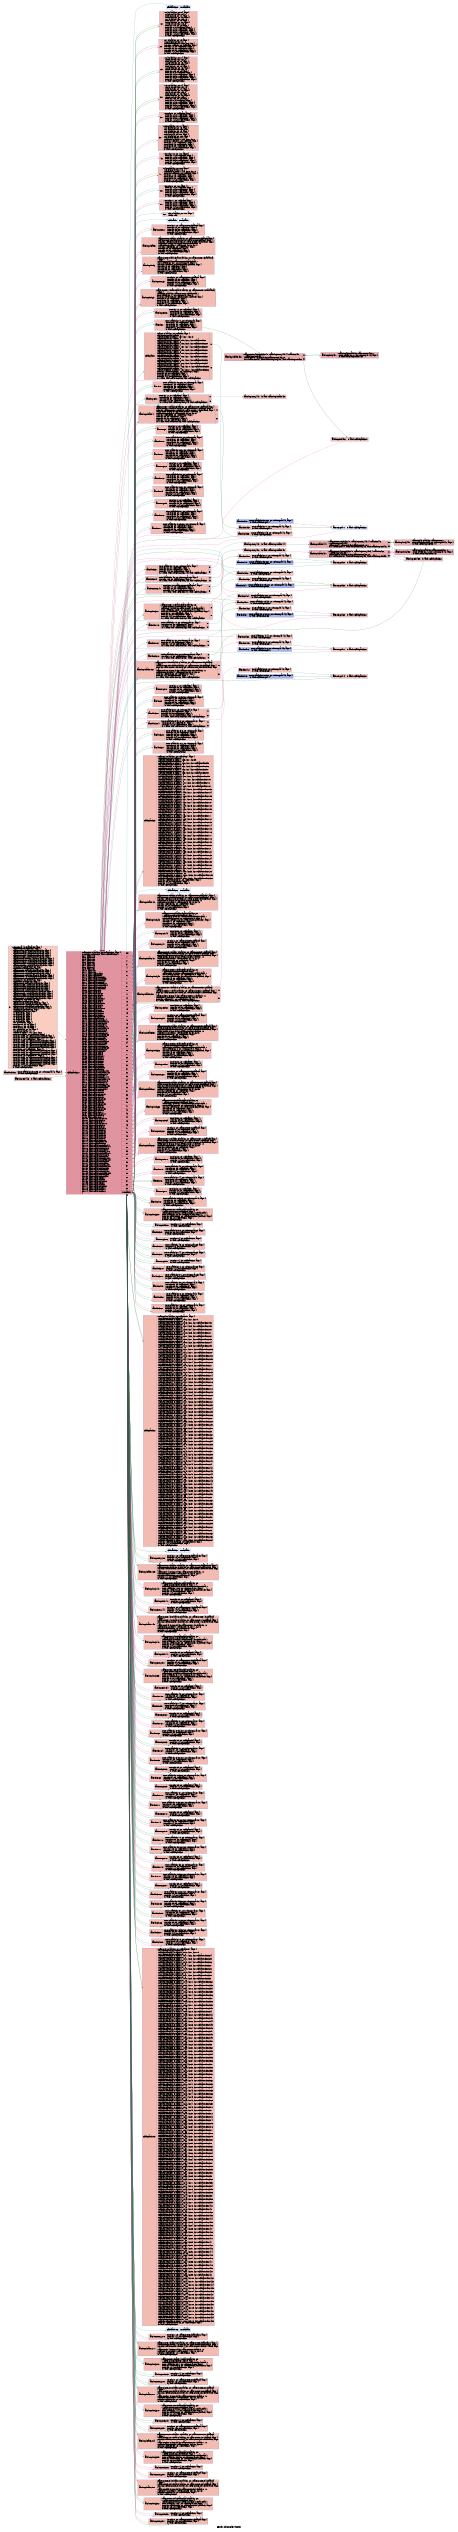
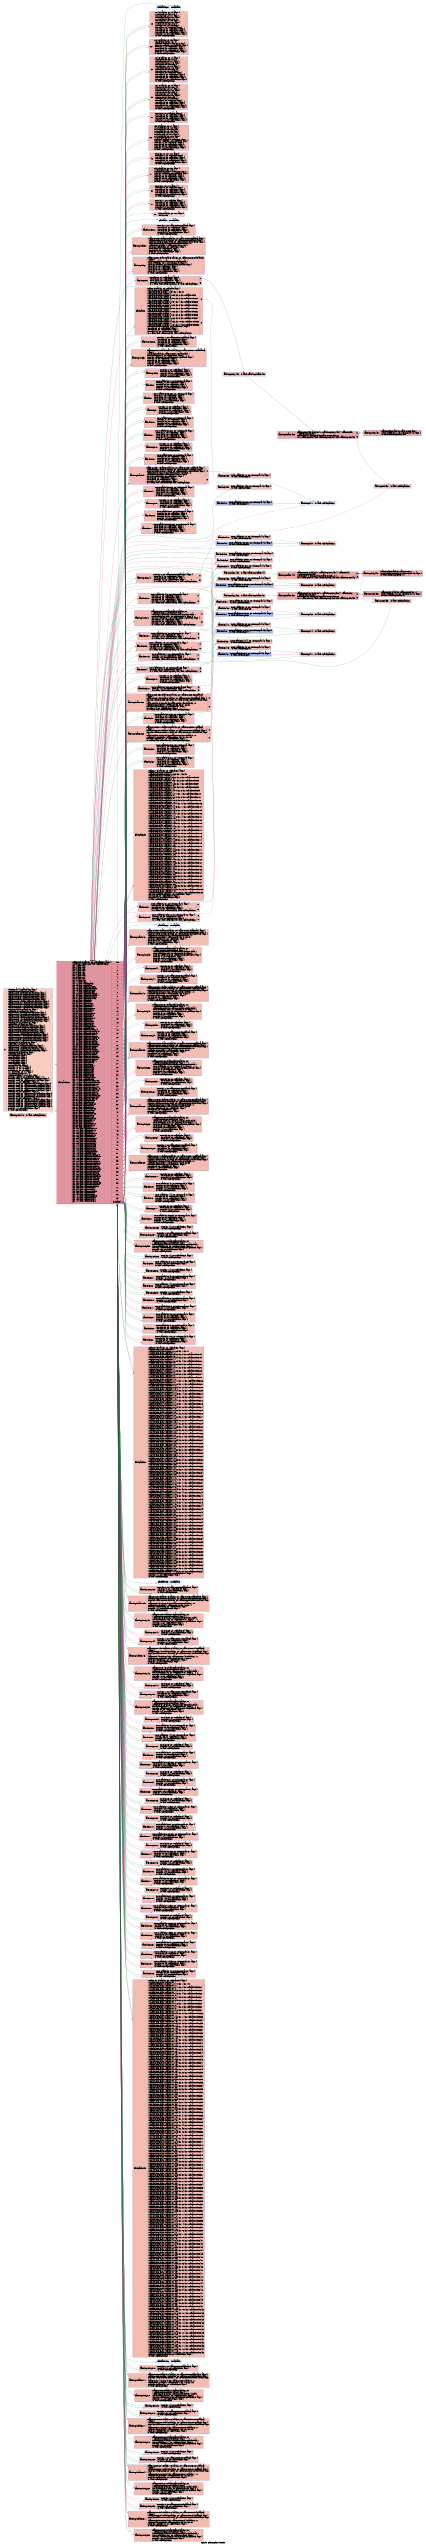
(232, 336) -> (280, 403)
none -> (169, 599)
(173, 2254) -> (163, 2285)
